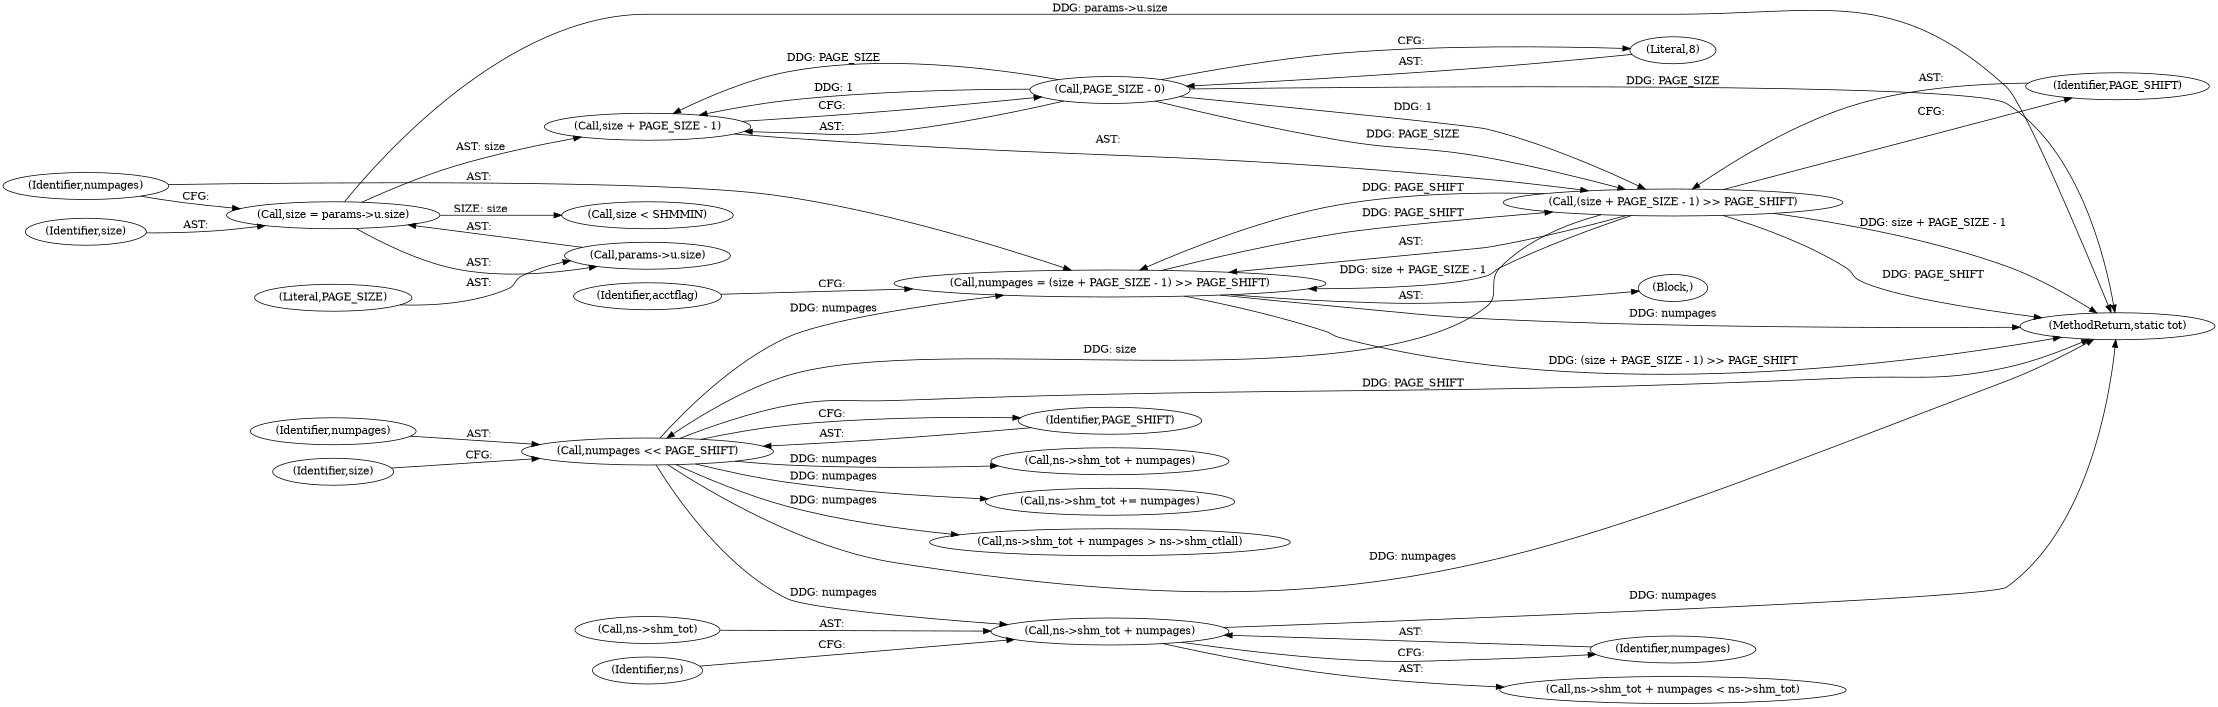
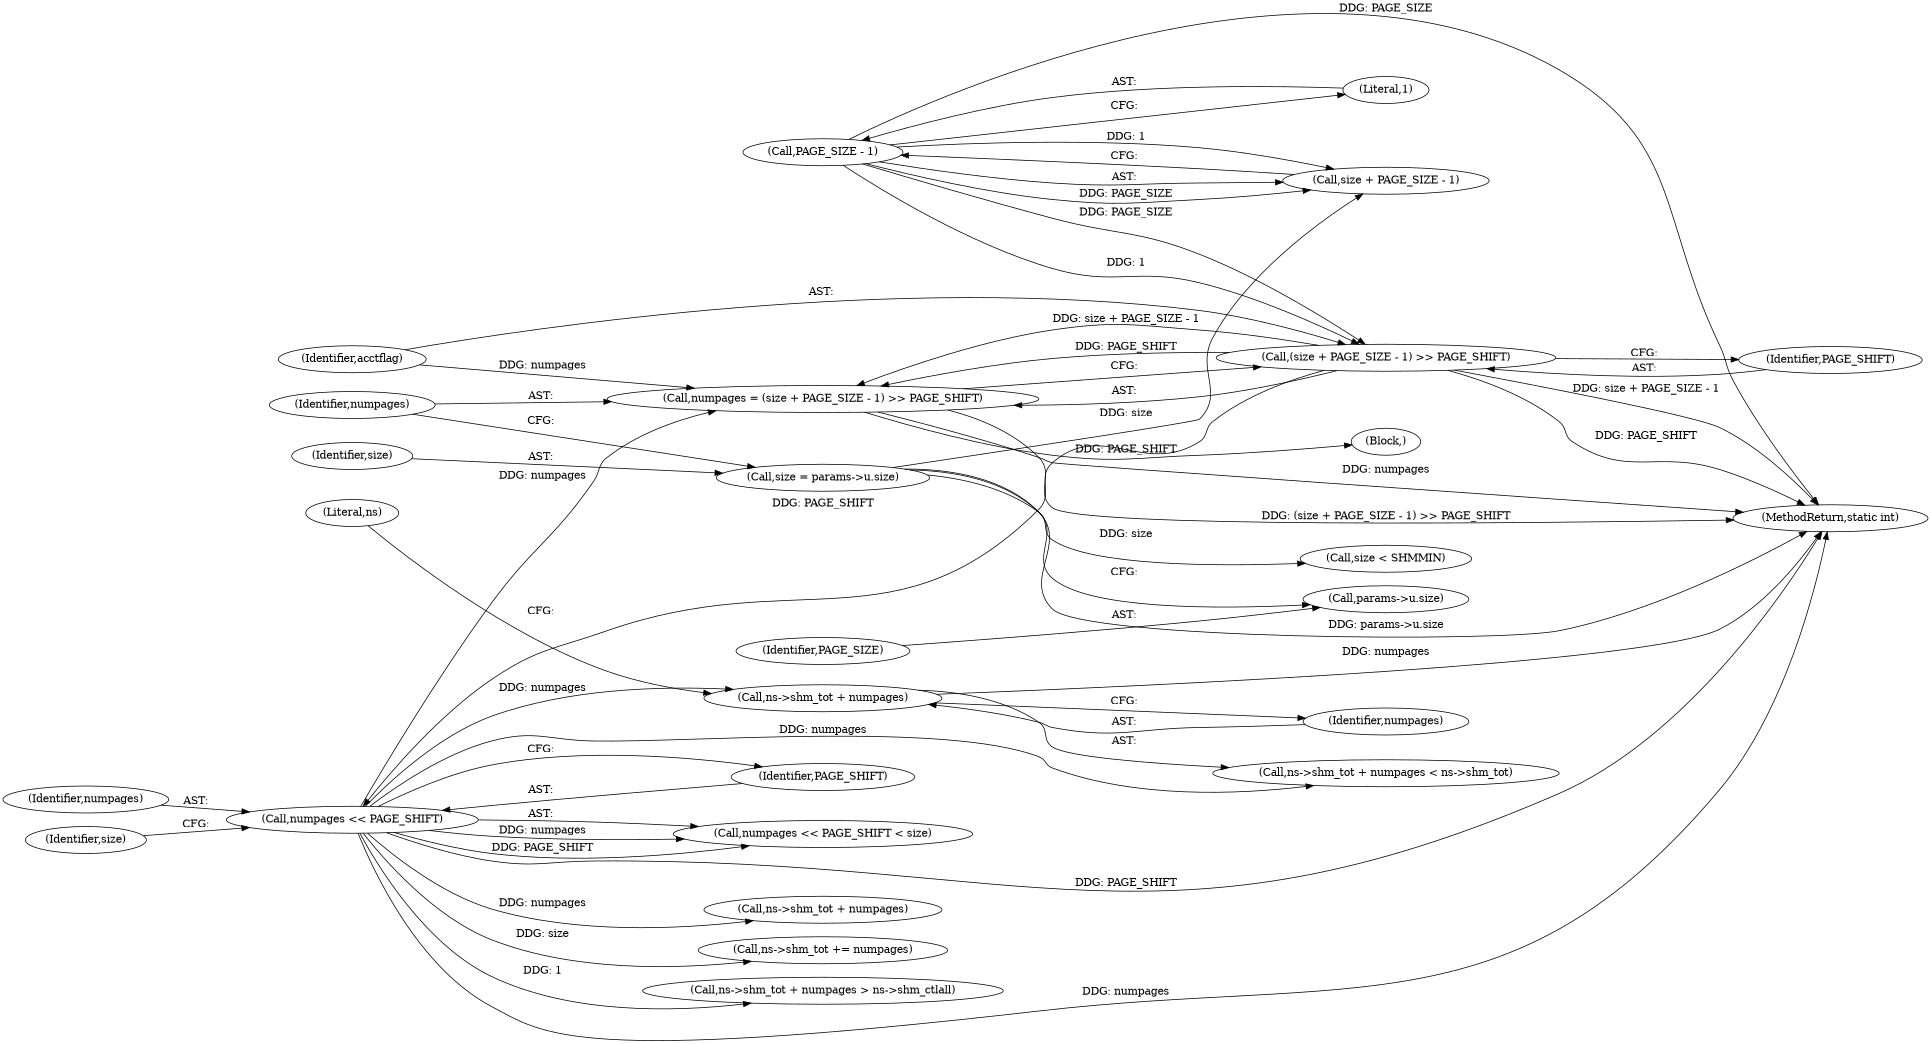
(1673, 50) -> (1386, 90)
(1110, 90) -> (823, 152)
(481, 147) -> (1126, 414)
(1158, 157) -> (872, 300)
(481, 210) -> (1126, 534)
(1413, 213) -> (1126, 366)
(499, 237) -> none
(481, 263) -> (1126, 573)
(834, 285) -> (543, 366)
(1413, 296) -> (1126, 450)
(333, 298) -> (823, 651)
(2117, 326) -> (1830, 518)
(1110, 350) -> (823, 504)
(834, 477) -> (543, 934)
(834, 501) -> (543, 971)
(648, 630) -> none
(648, 670) -> (352, 513)
none -> (833, 736)
none -> (823, 834)
